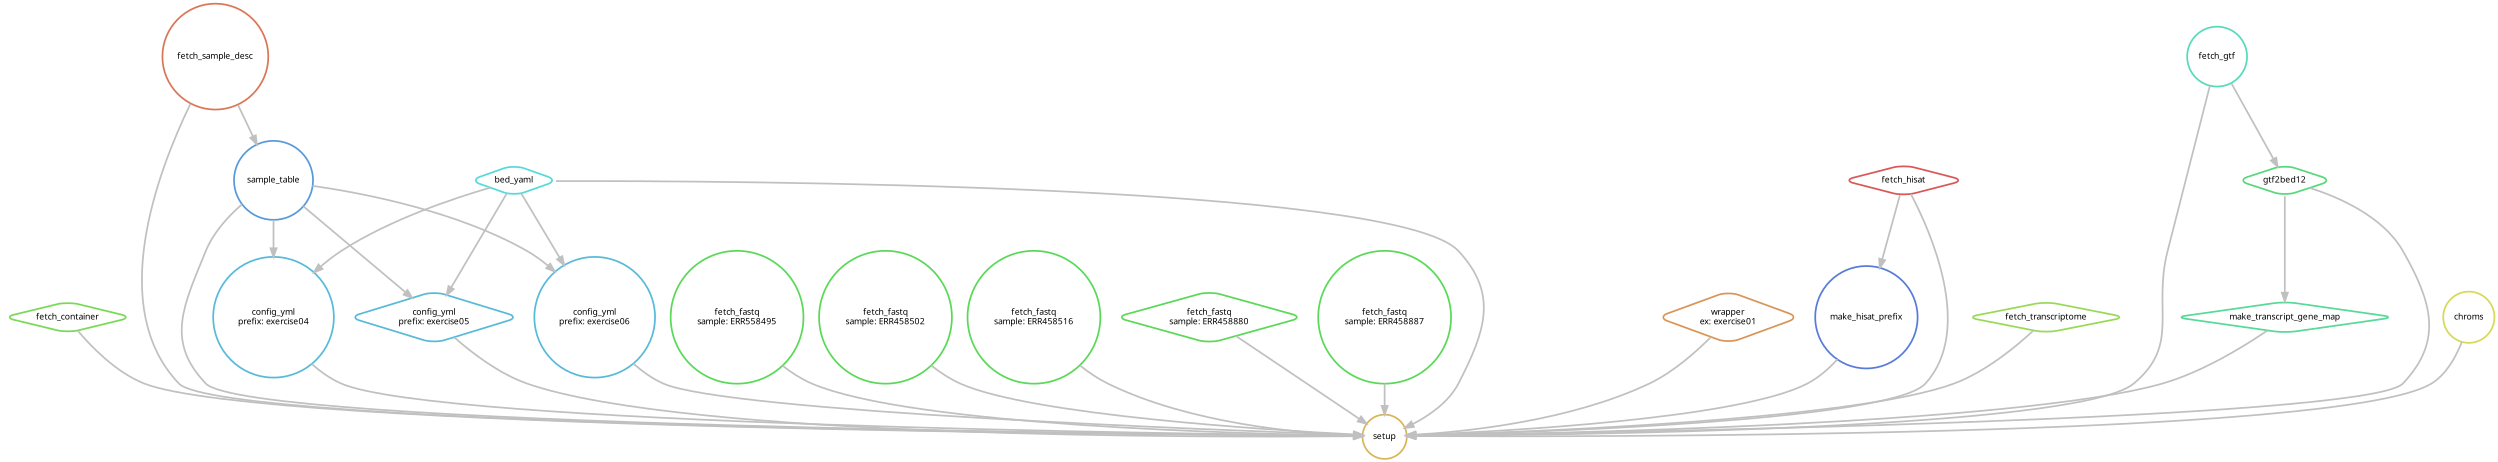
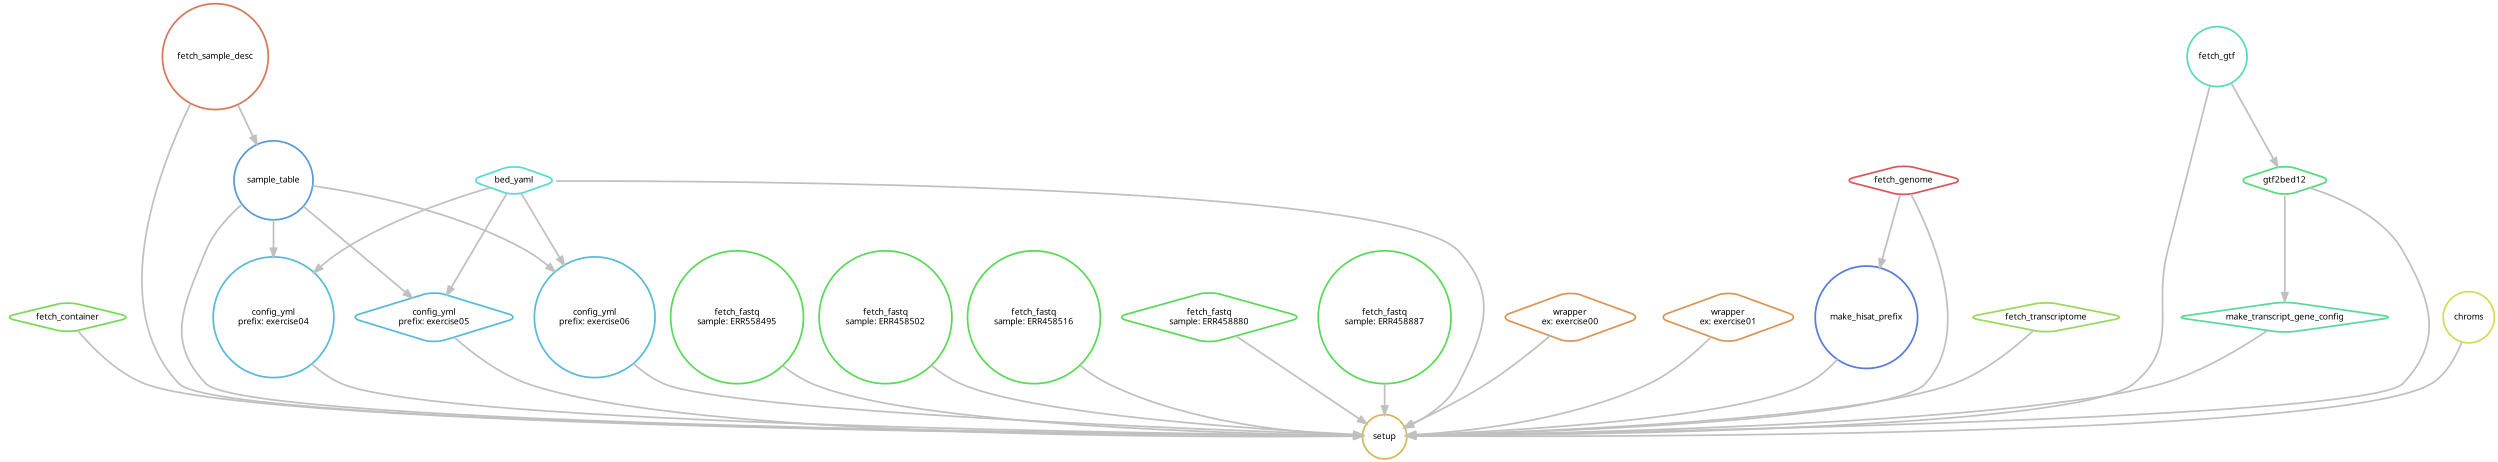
(1904, 180) -> (1904, 180)
none -> (1570, 317)
(2285, 317) -> (2285, 317)
